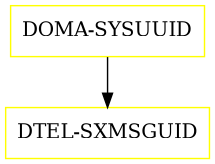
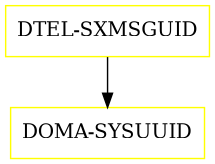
(108, 75) -> (108, 75)
